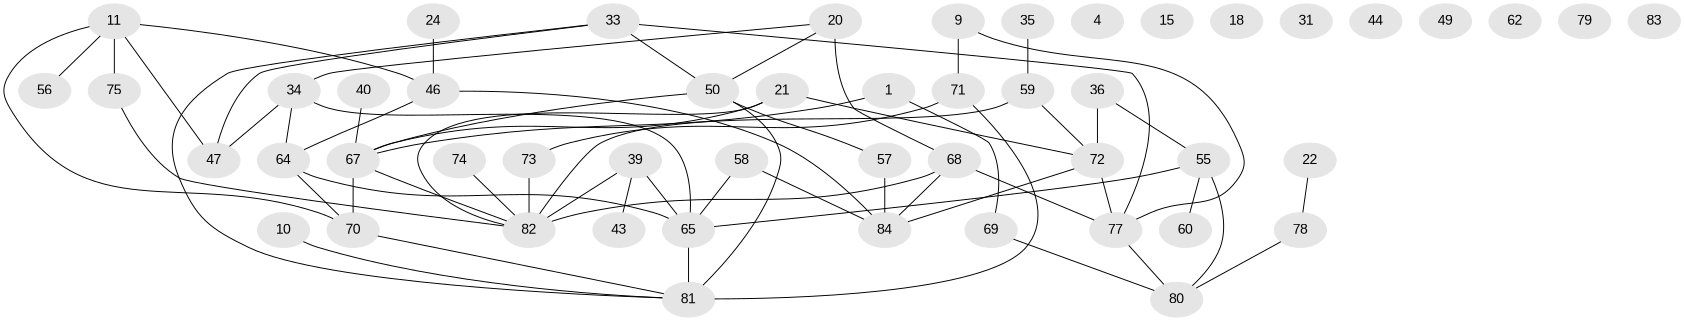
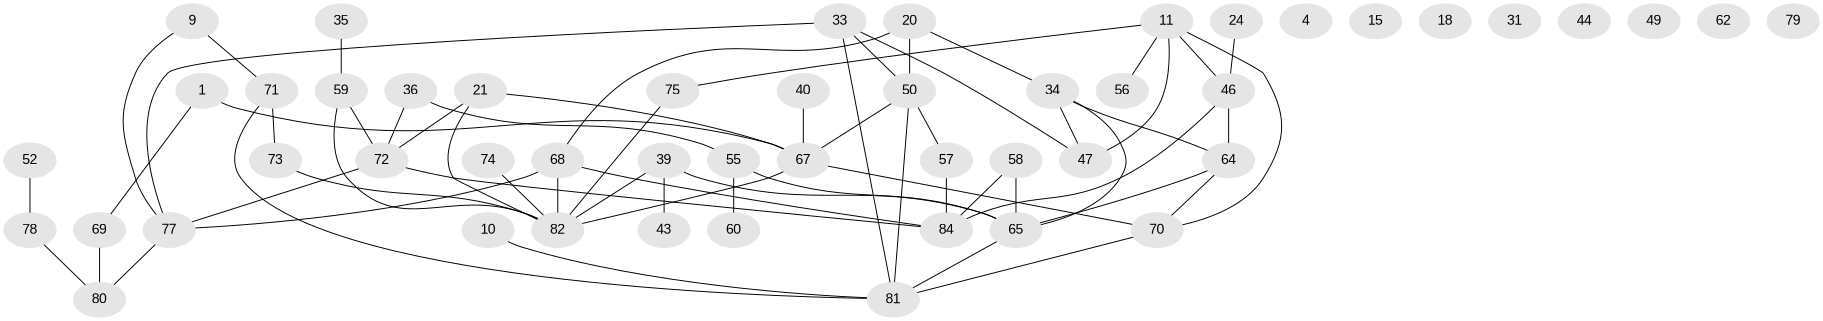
(1654, 21) -> none
(1310, 160) -> (30, 160)
(1223, 235) -> none
